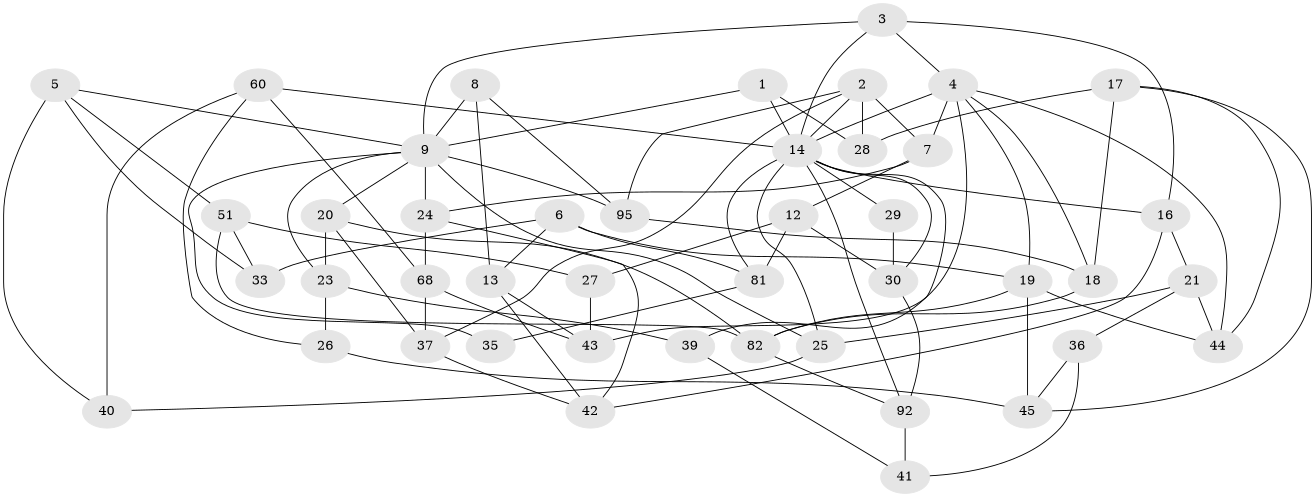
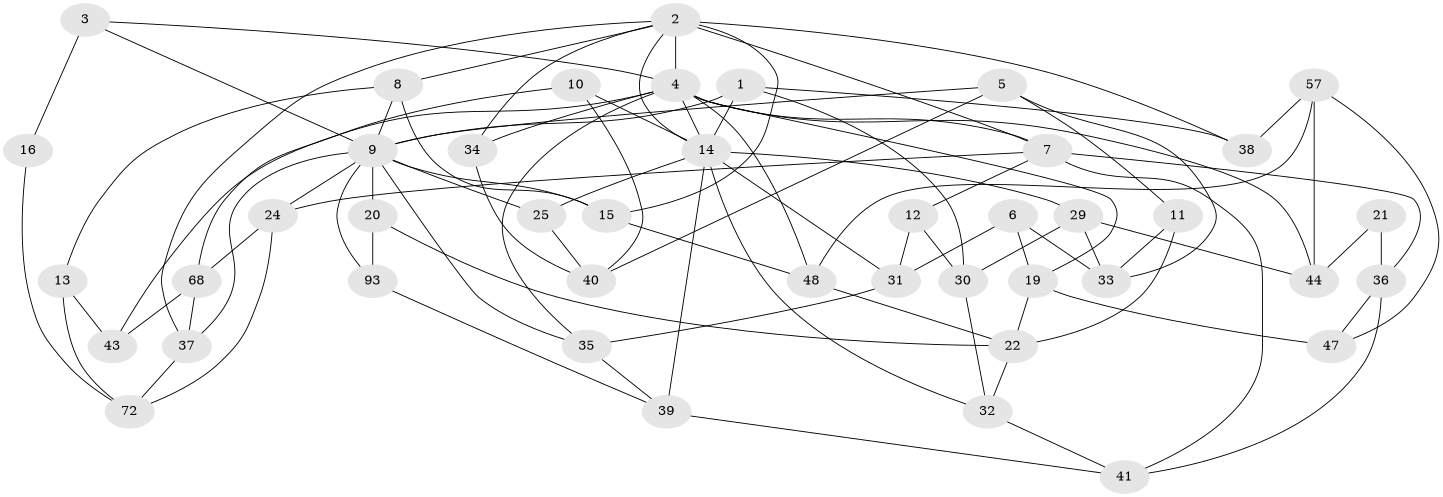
none -> (537, 53)
none -> (676, 53)
(825, 77) -> none
(258, 85) -> (576, 85)
(1116, 85) -> (1314, 85)
none -> (473, 151)
(863, 151) -> (1247, 151)
none -> (1282, 176)
(918, 190) -> (892, 150)
(977, 193) -> none
none -> (511, 196)
(226, 216) -> (1178, 216)
(625, 216) -> (607, 216)
none -> (1090, 244)
(524, 249) -> none
(1179, 249) -> none
none -> (1262, 276)
(326, 281) -> (373, 281)
(375, 281) -> (233, 211)
(590, 281) -> none
(759, 281) -> (896, 281)
(1093, 281) -> (812, 281)
(1117, 317) -> (1187, 246)
(1008, 318) -> none
(326, 346) -> none
(755, 346) -> (1013, 346)
none -> (627, 379)
(590, 412) -> (130, 412)
(905, 412) -> (988, 412)
(1028, 412) -> (1331, 346)
